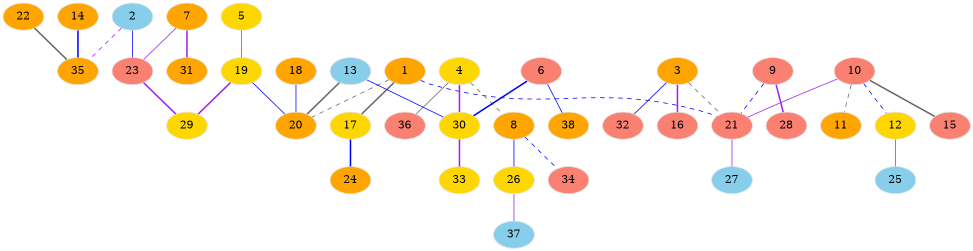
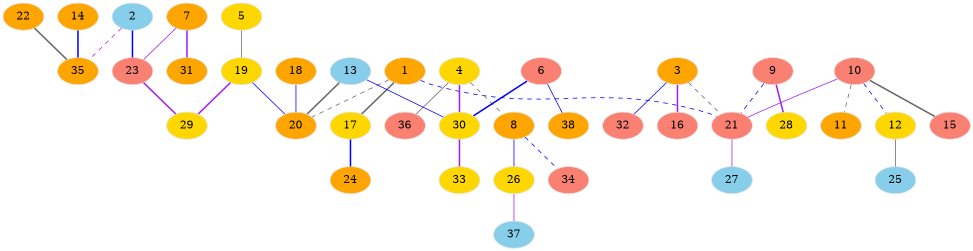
(132, 44) -> (132, 44)
(786, 126) -> (786, 126)
